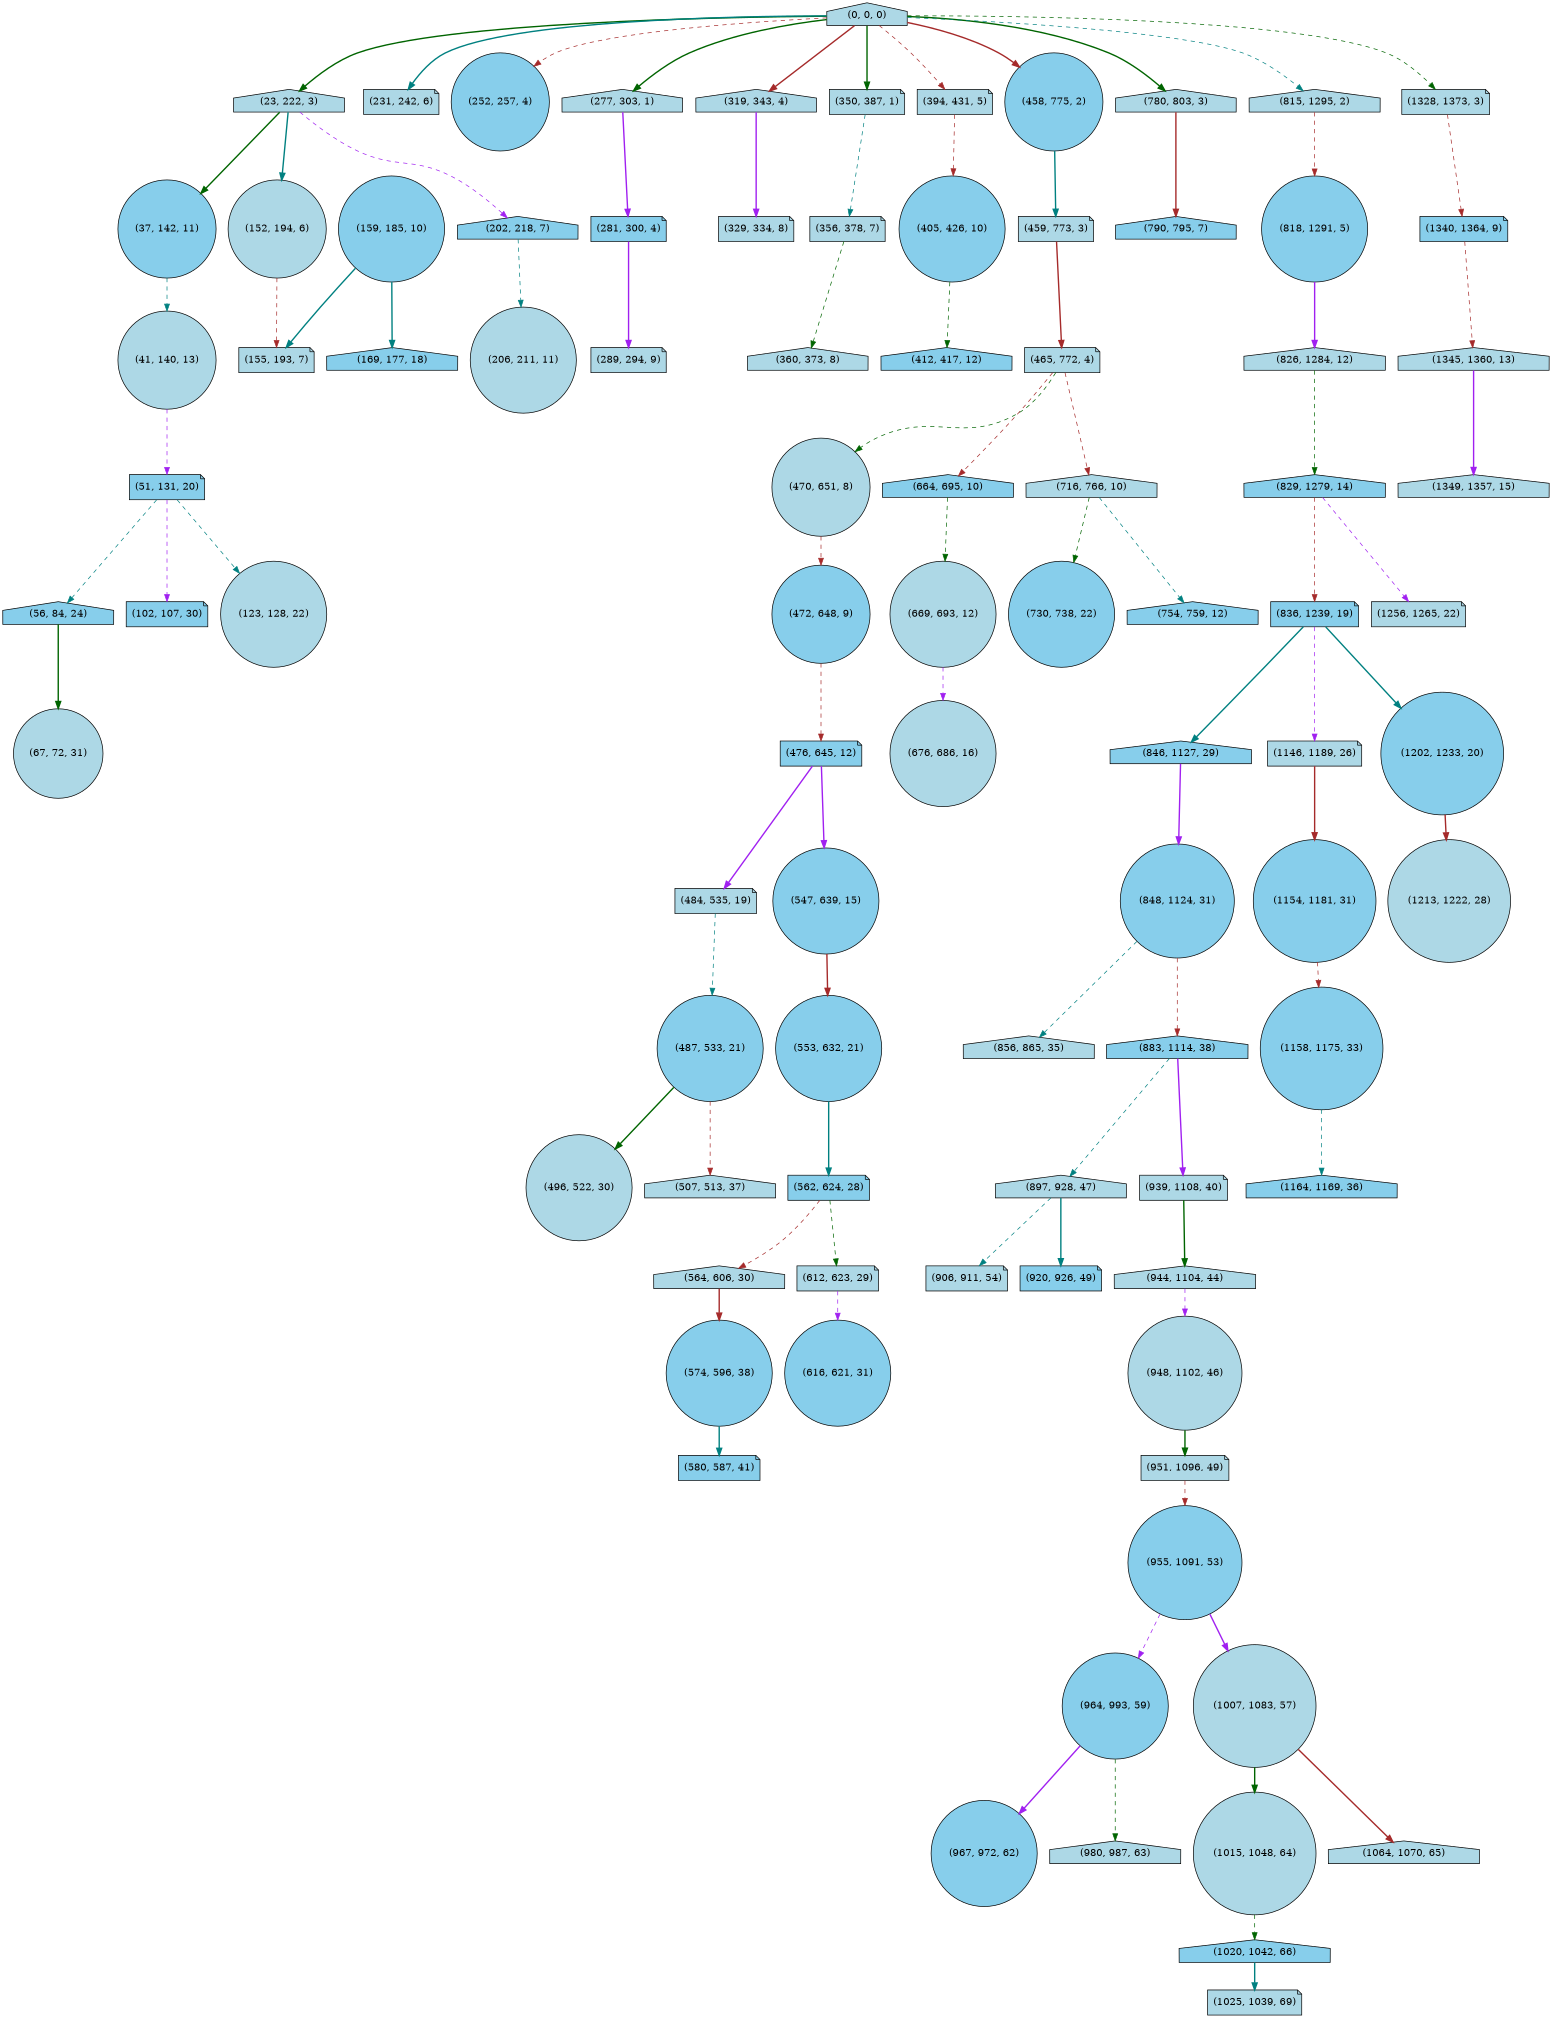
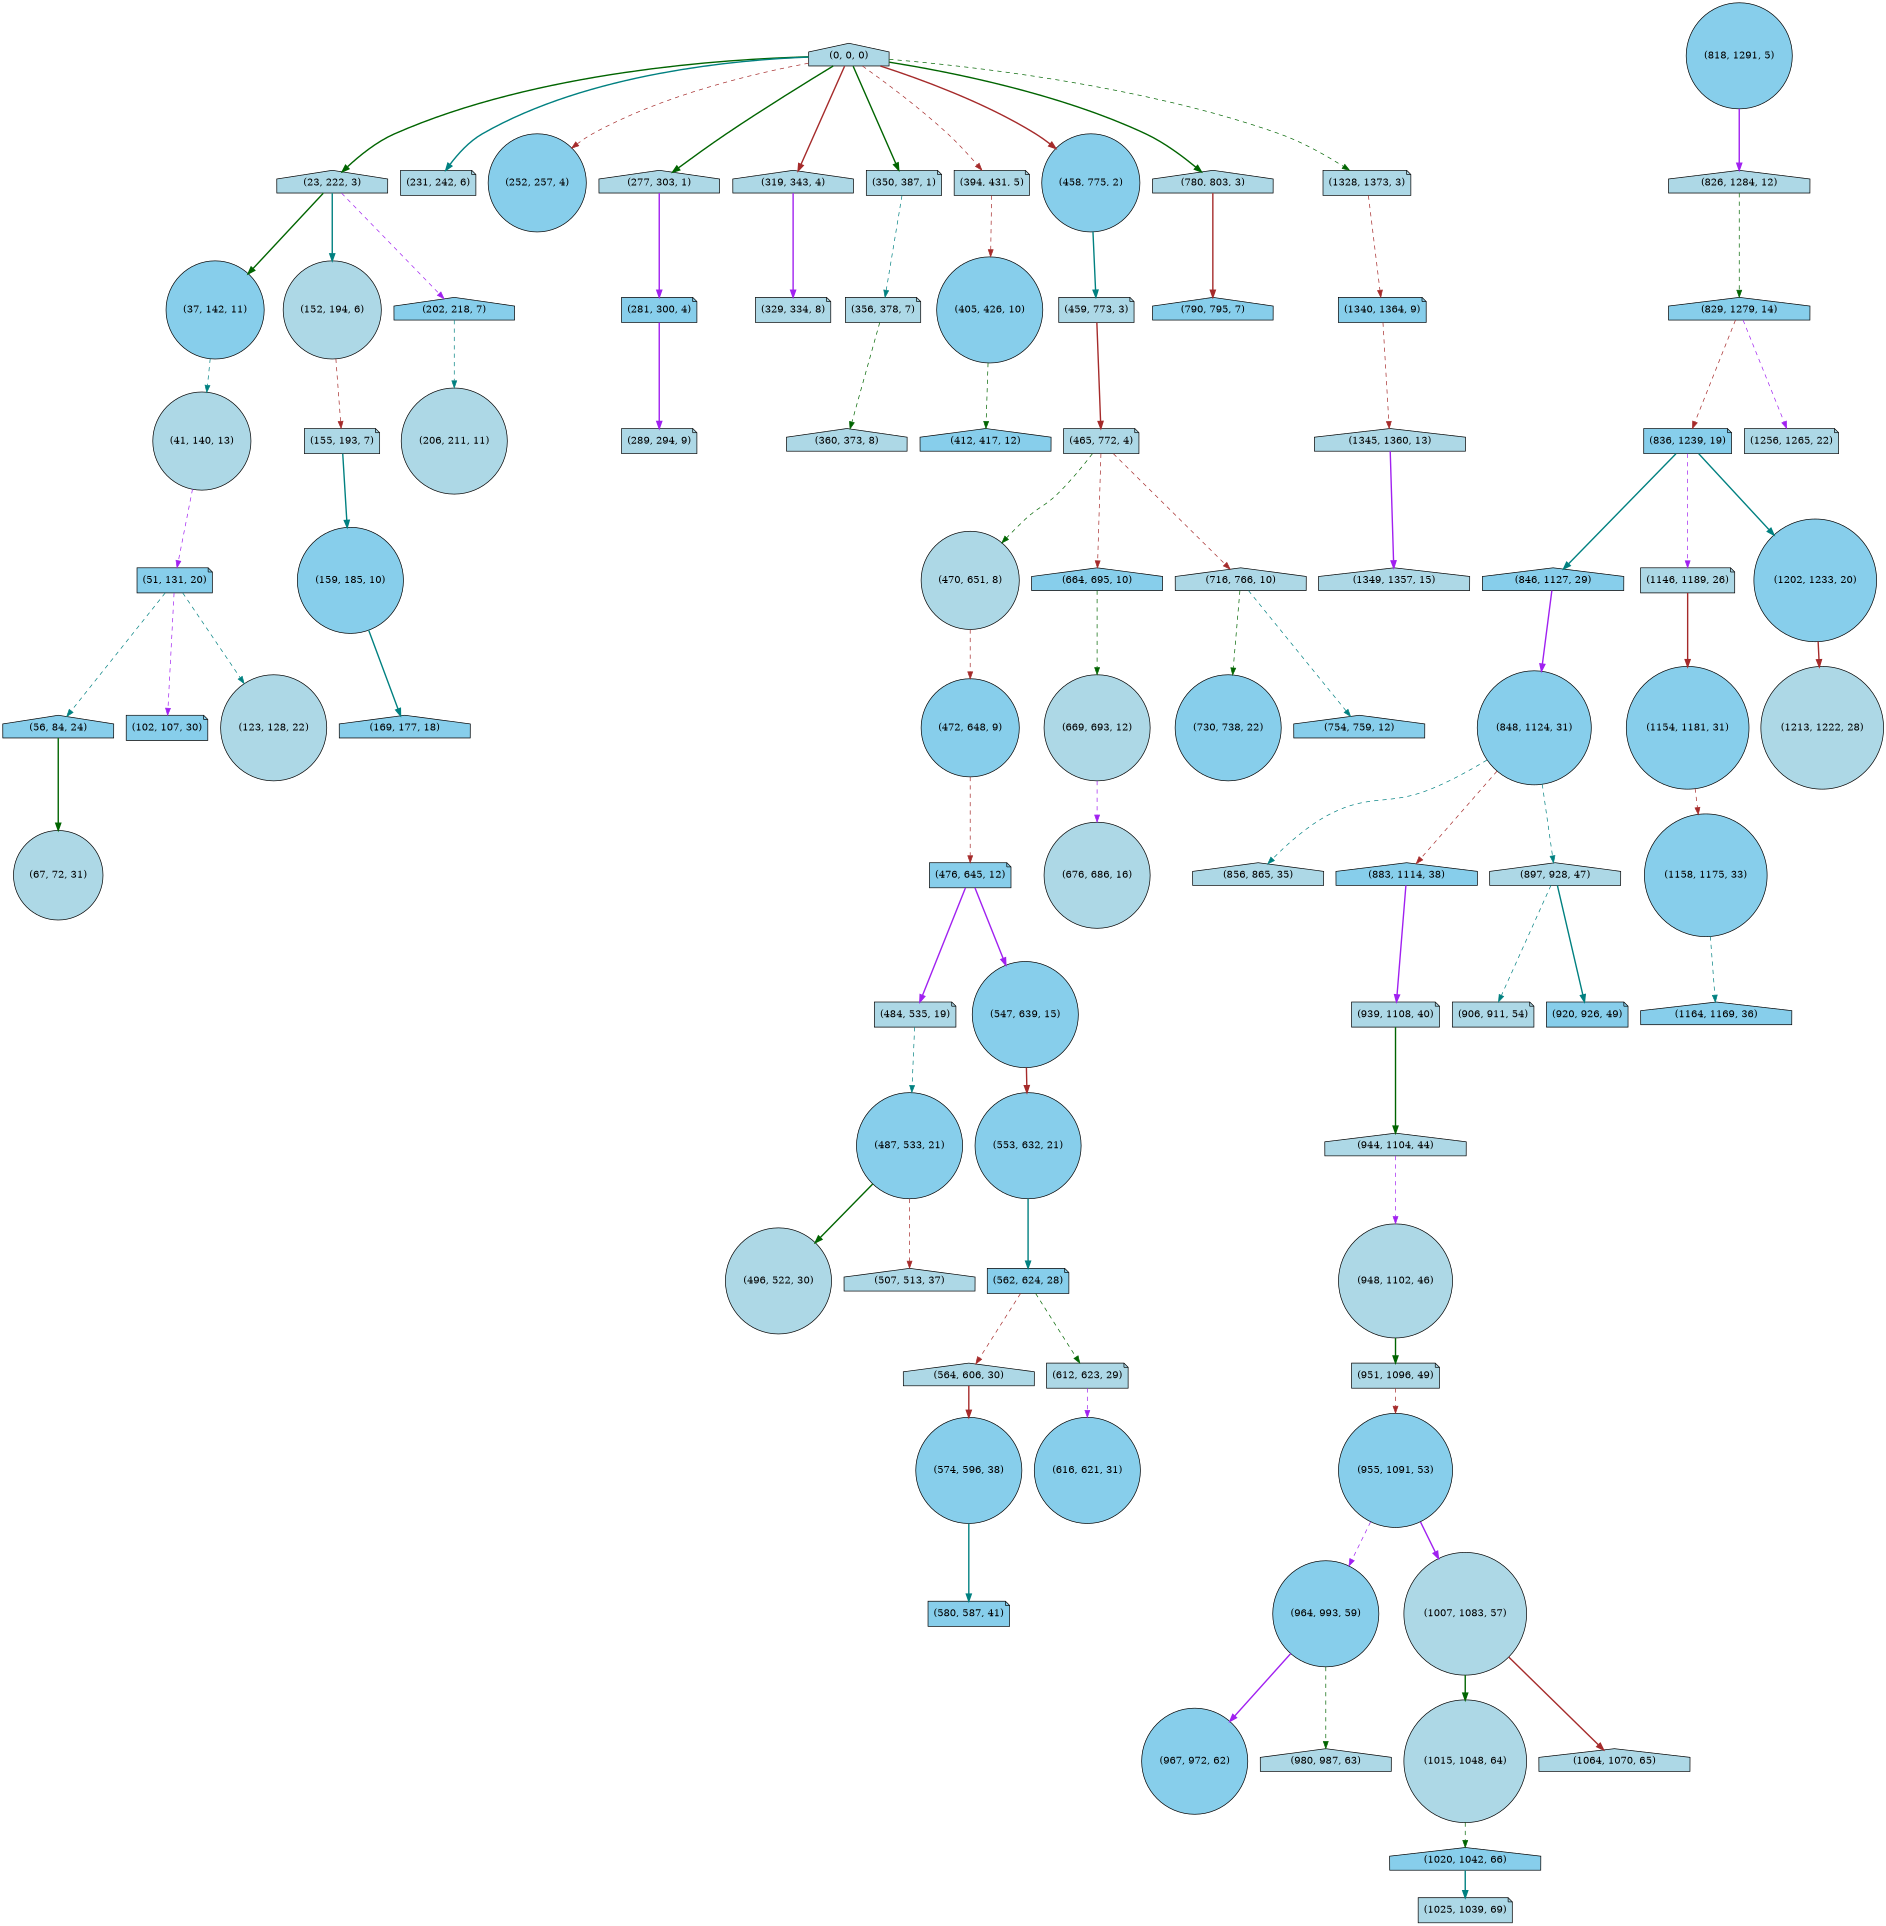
(1315, 102) -> none
(323, 304) -> (345, 487)
(1122, 1115) -> (1547, 820)
